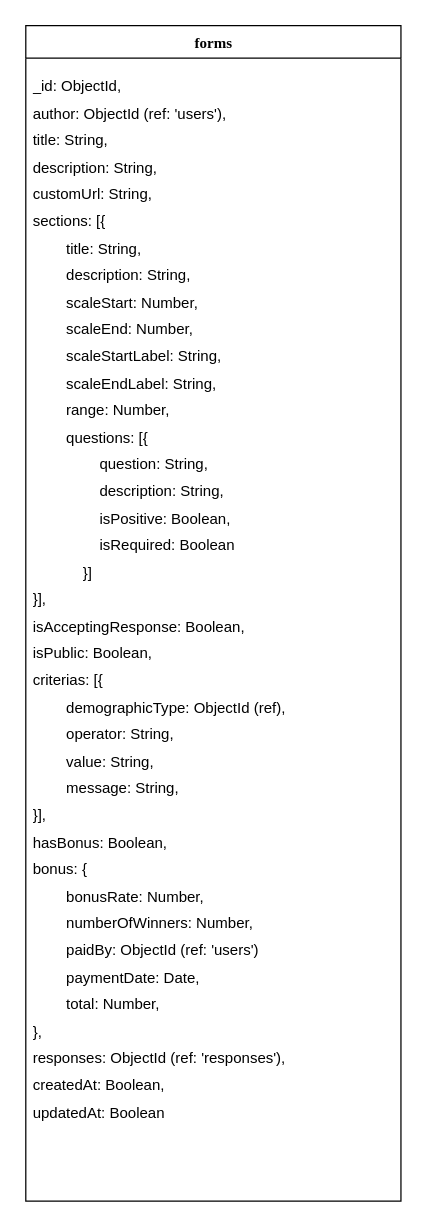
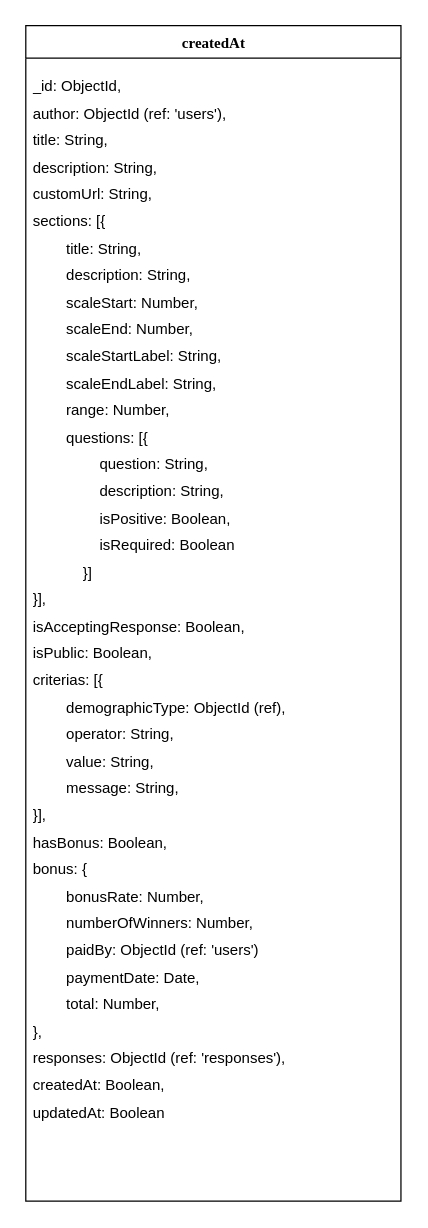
(214, 43) -> (214, 43)
